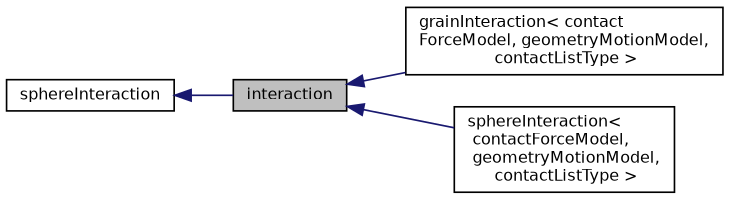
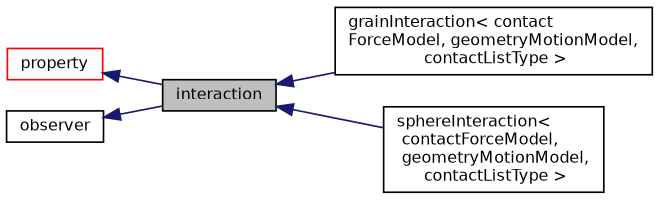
none -> (55, 64)
(90, 95) -> (55, 127)
